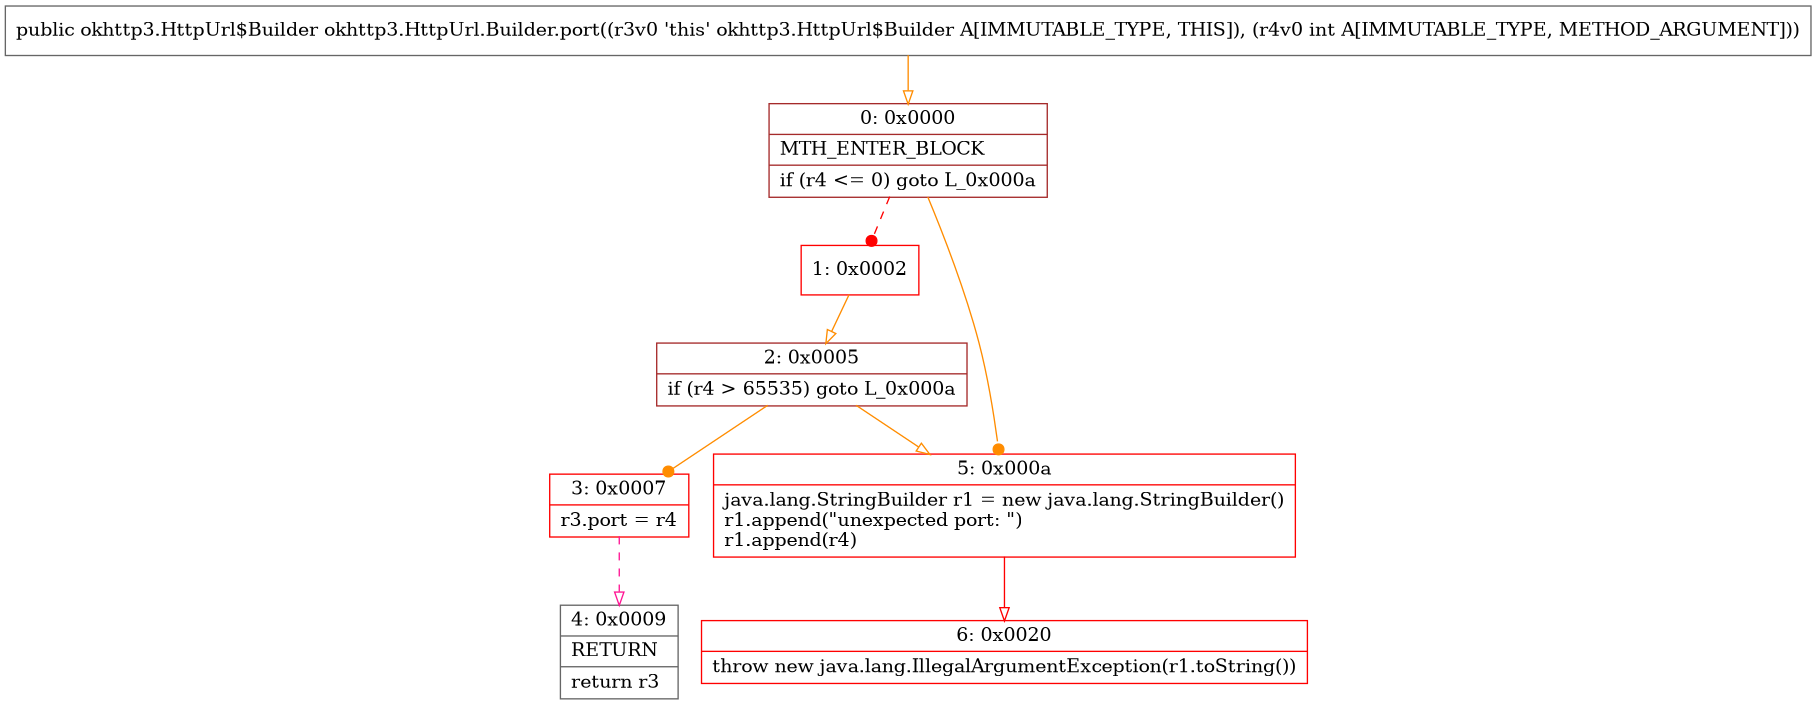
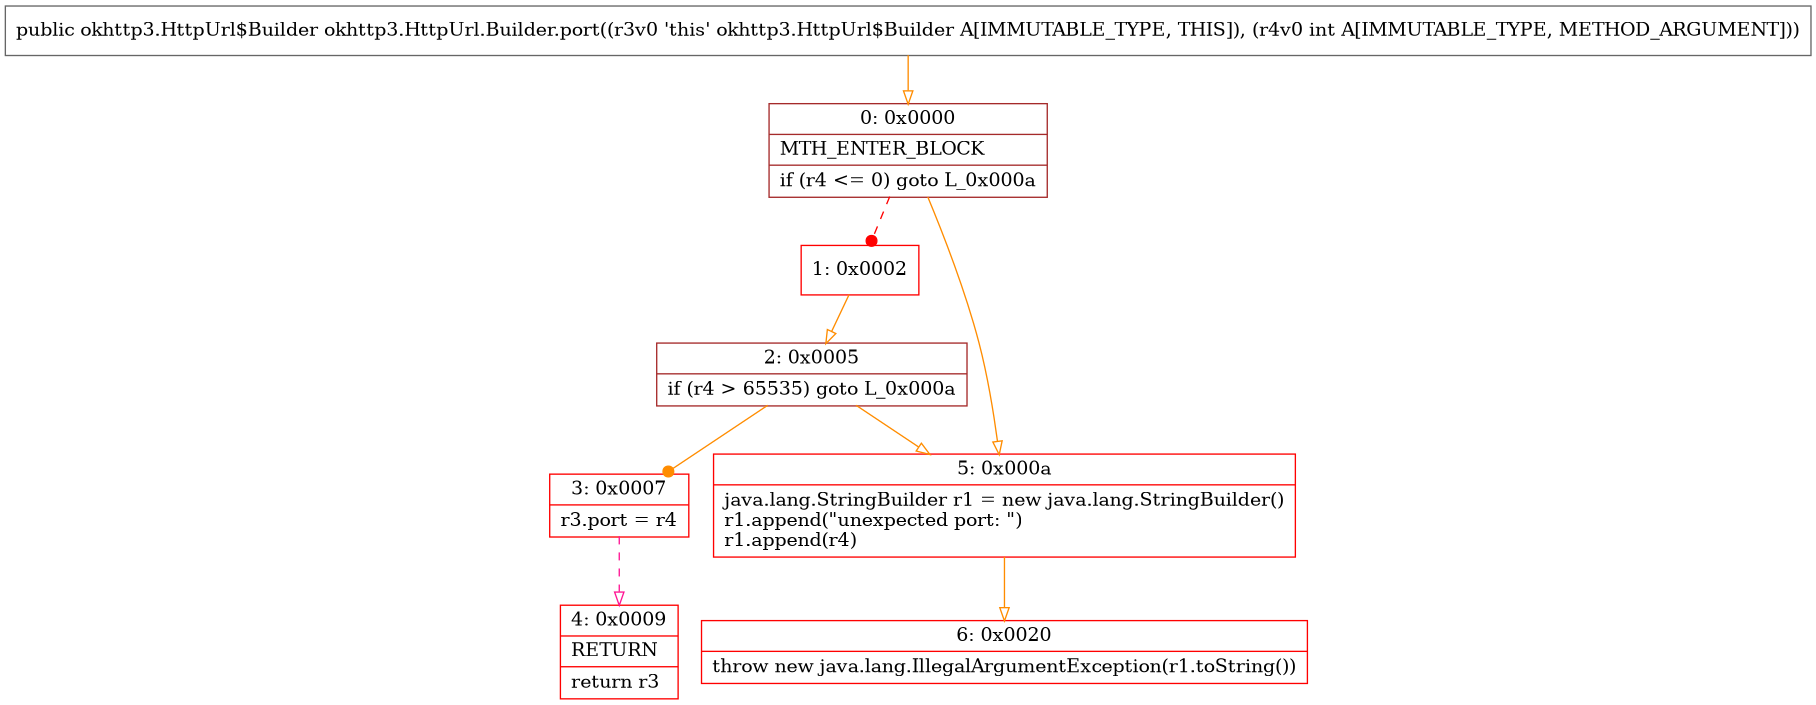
(972, 317) -> (972, 317)
(1004, 582) -> (1004, 582)
(619, 652) -> (619, 652)
